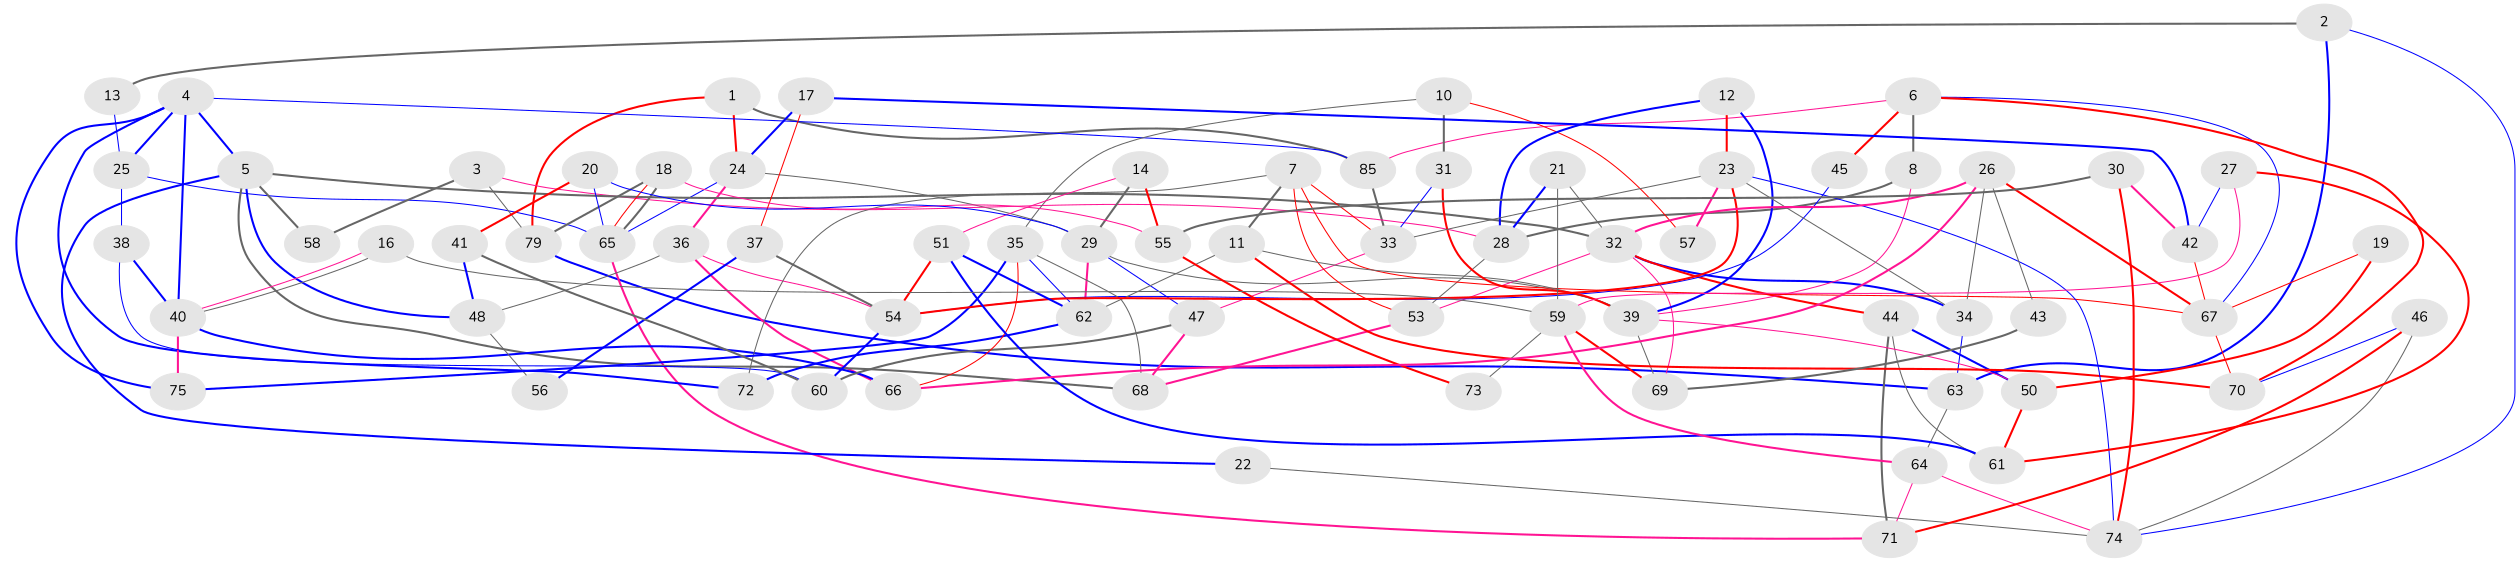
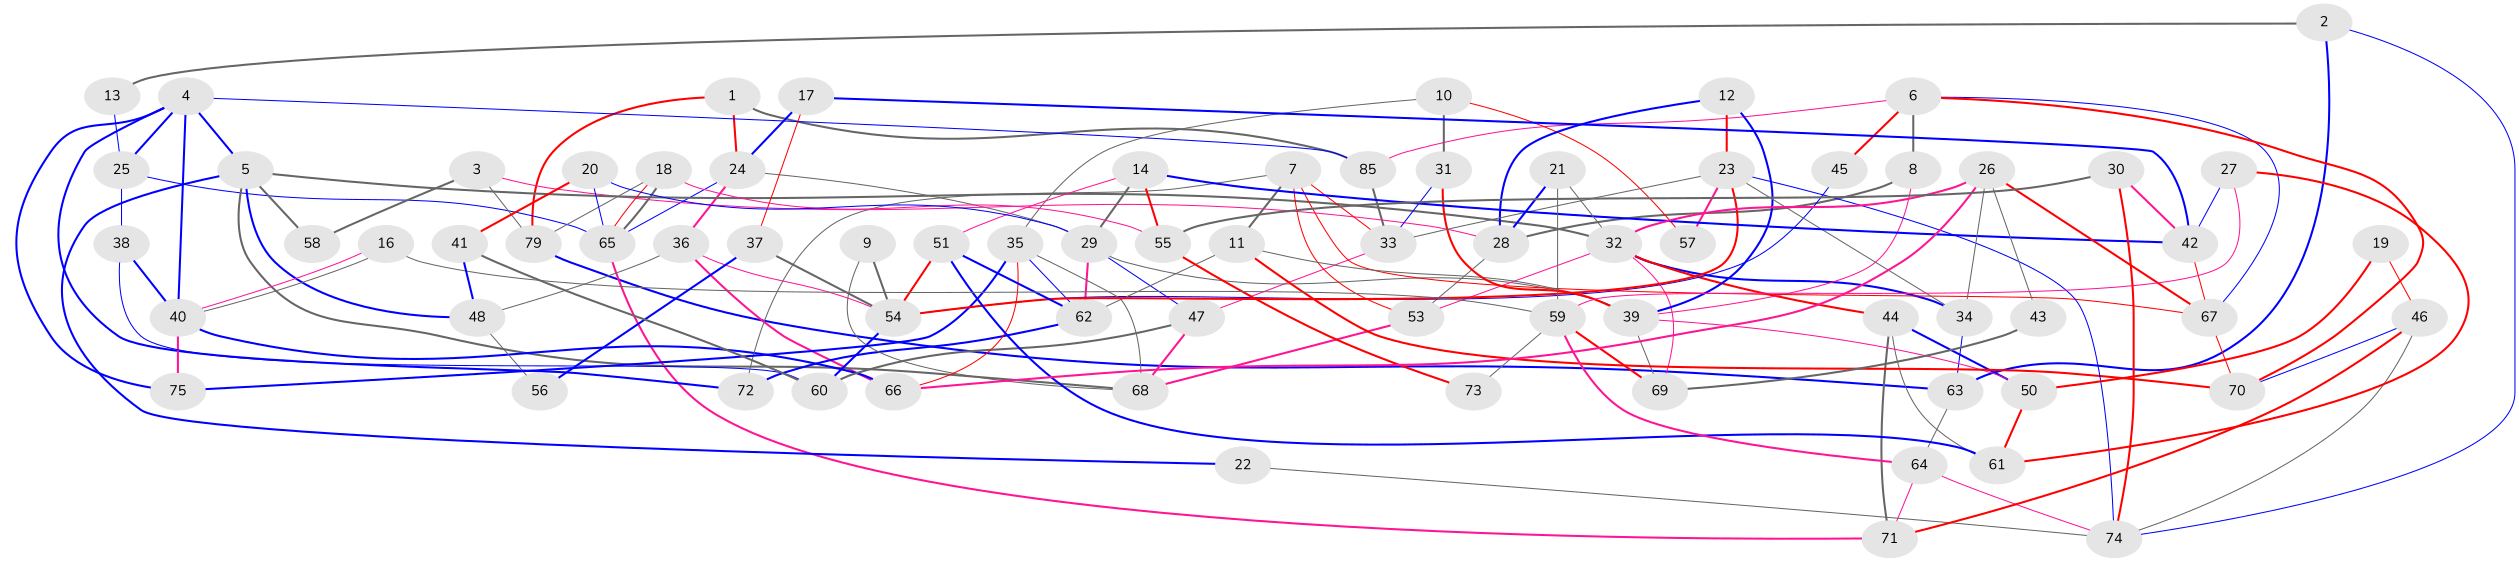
(605, 203) -> (605, 203)
none -> (1714, 223)
none -> (868, 244)
(2301, 278) -> (2397, 275)
